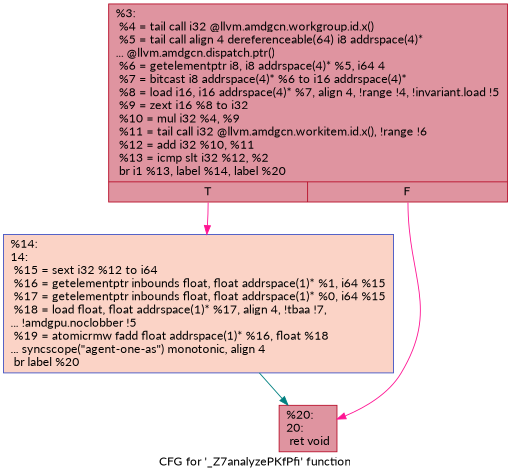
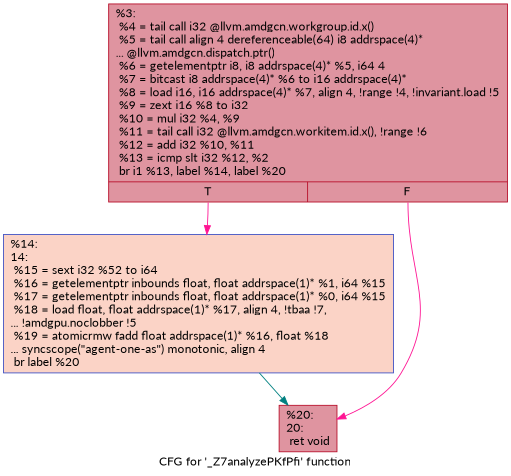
(85, 270) -> (85, 270)
